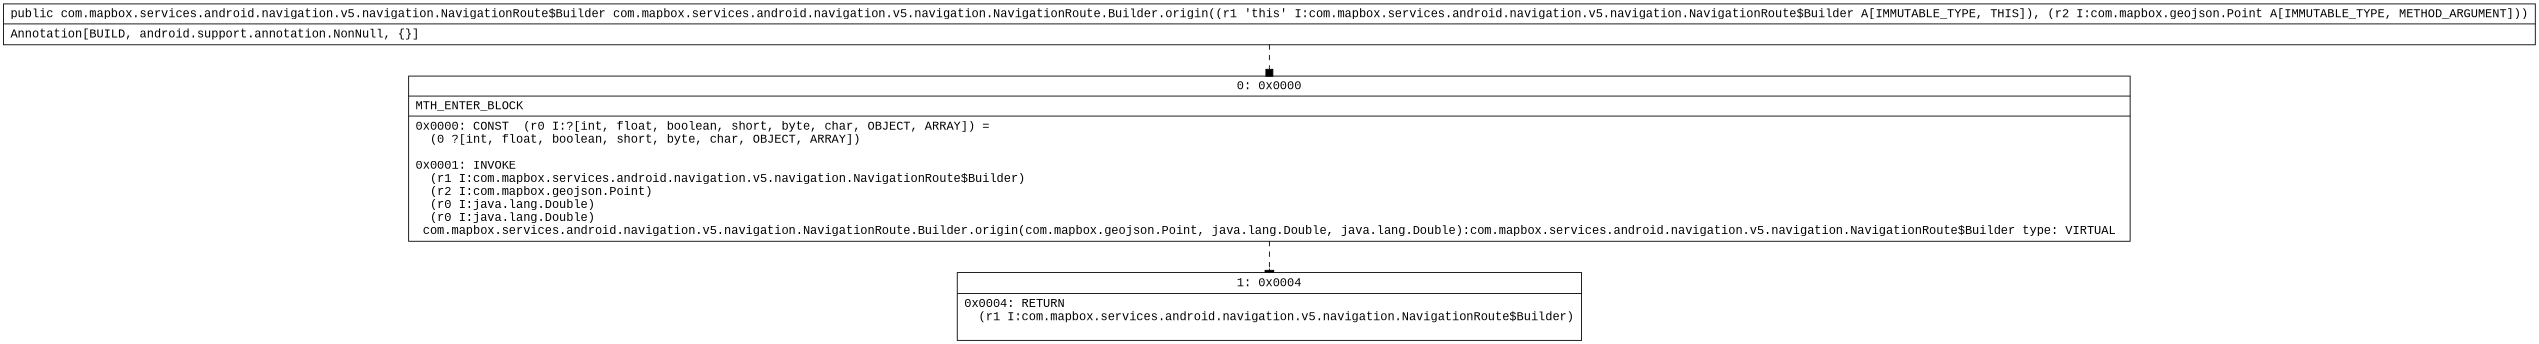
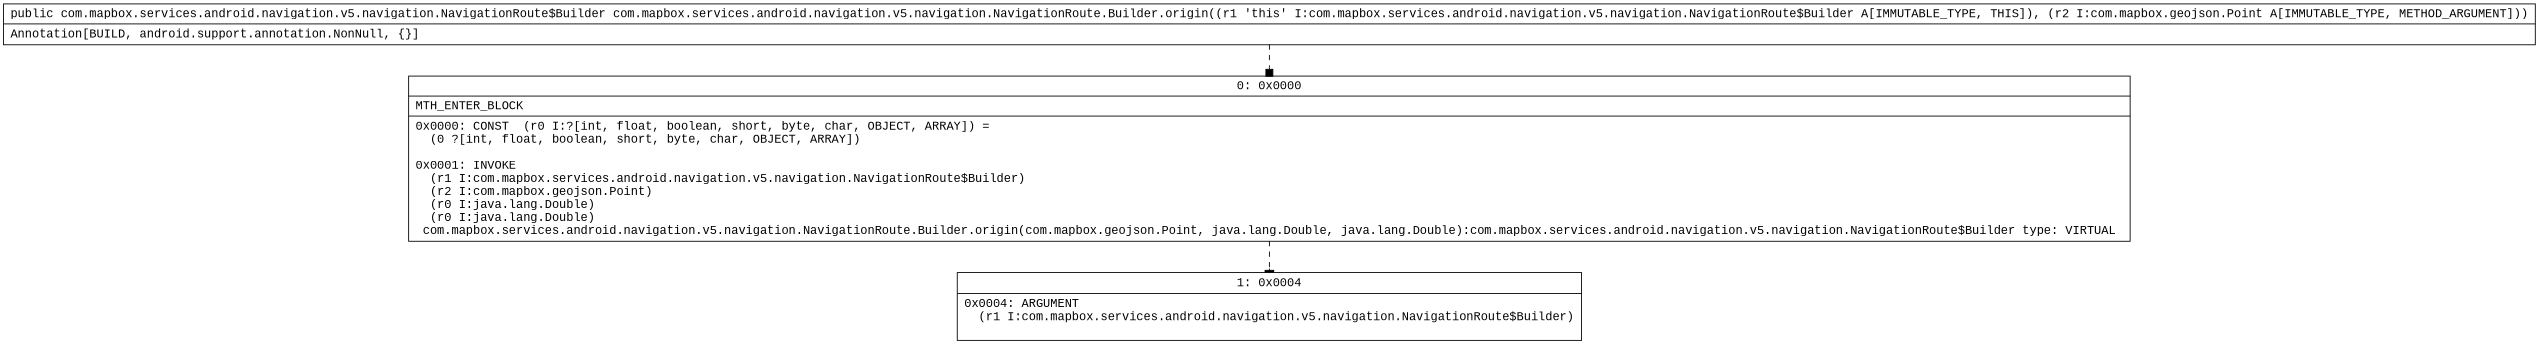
(1022, 303) -> (1029, 303)
